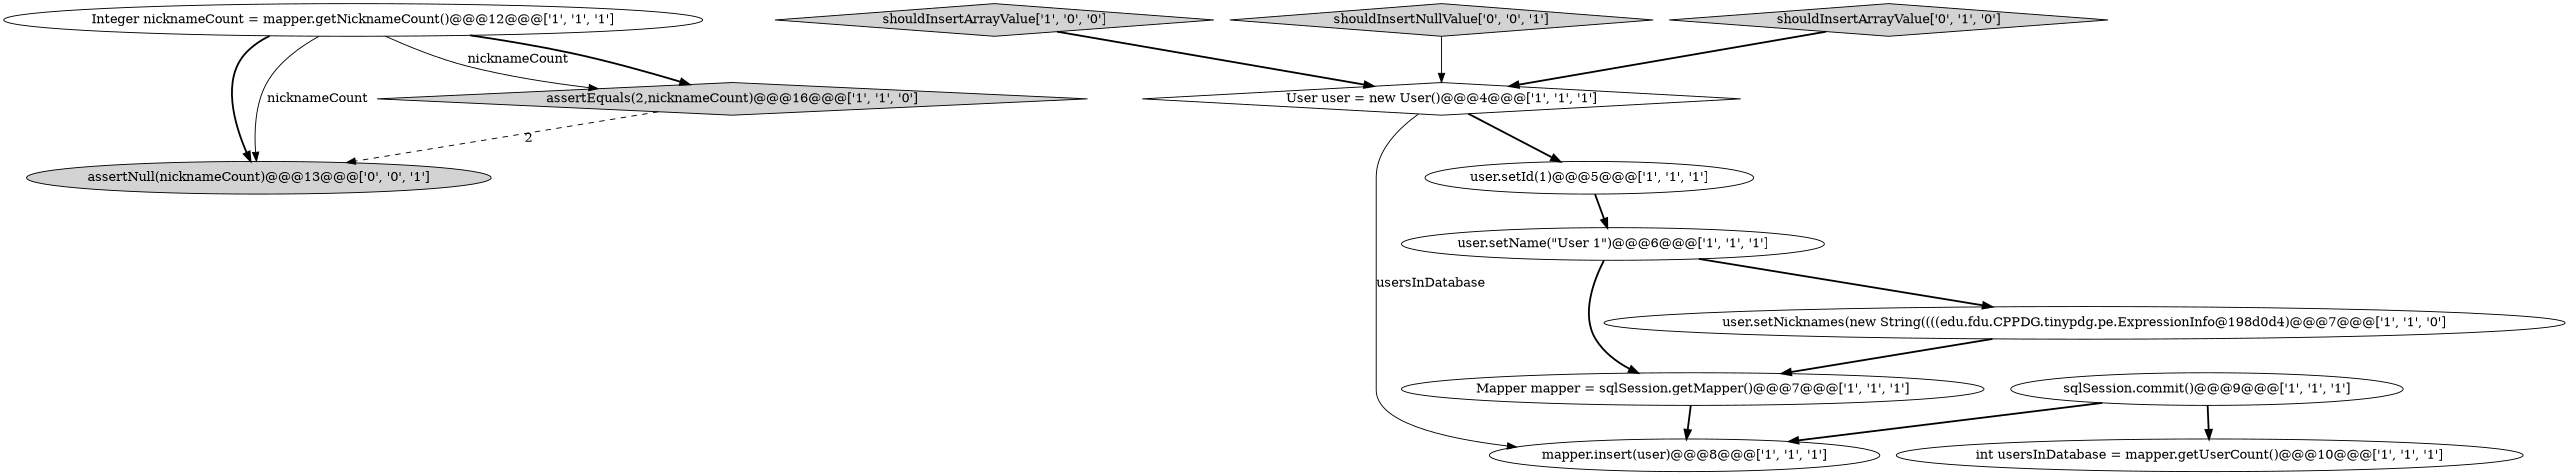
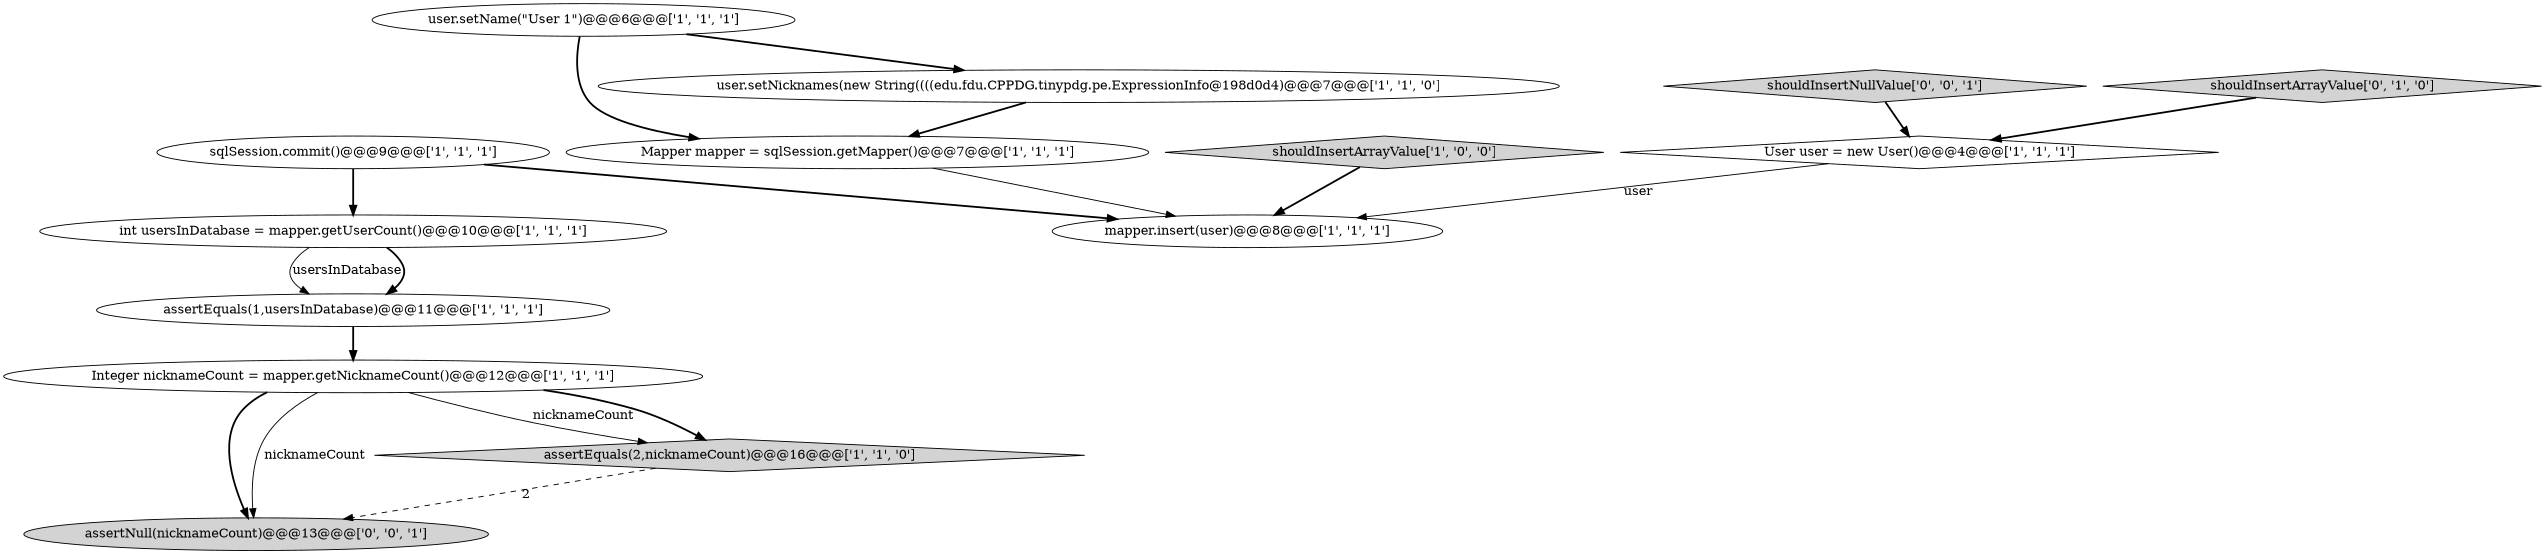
(1441, 55) -> (1894, 115)
(1211, 58) -> (1321, 189)
(1589, 178) -> none
(1431, 283) -> (1638, 192)
none -> (353, 310)
(1689, 418) -> (1050, 191)
